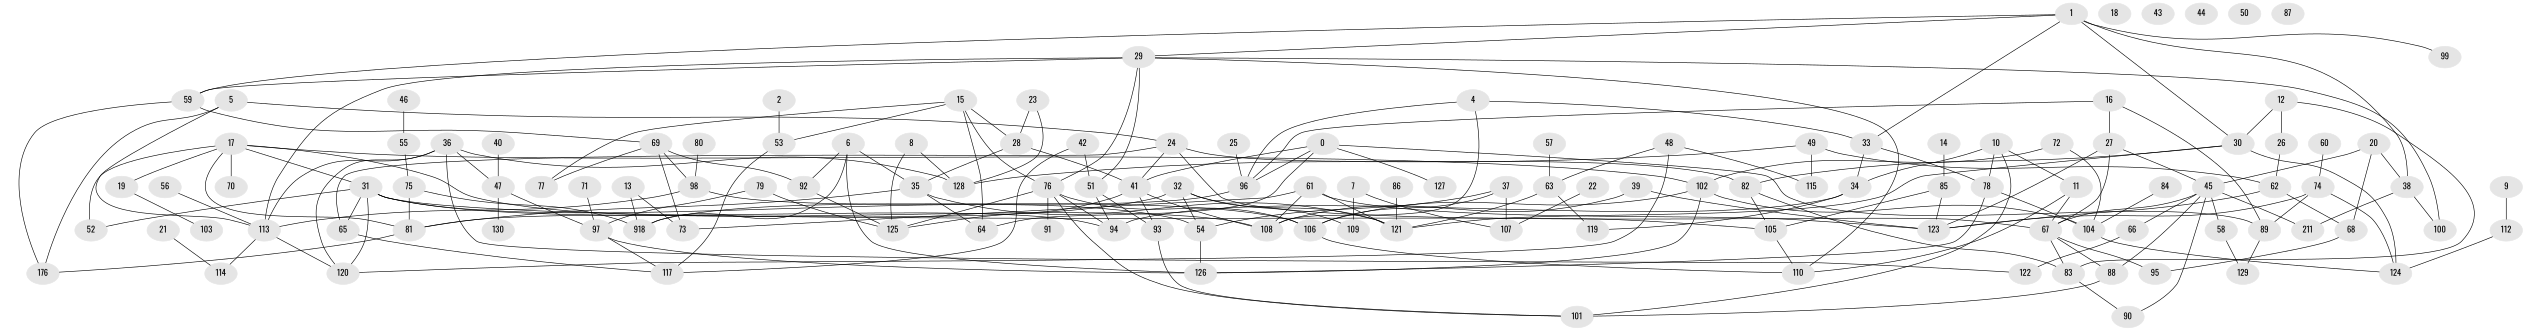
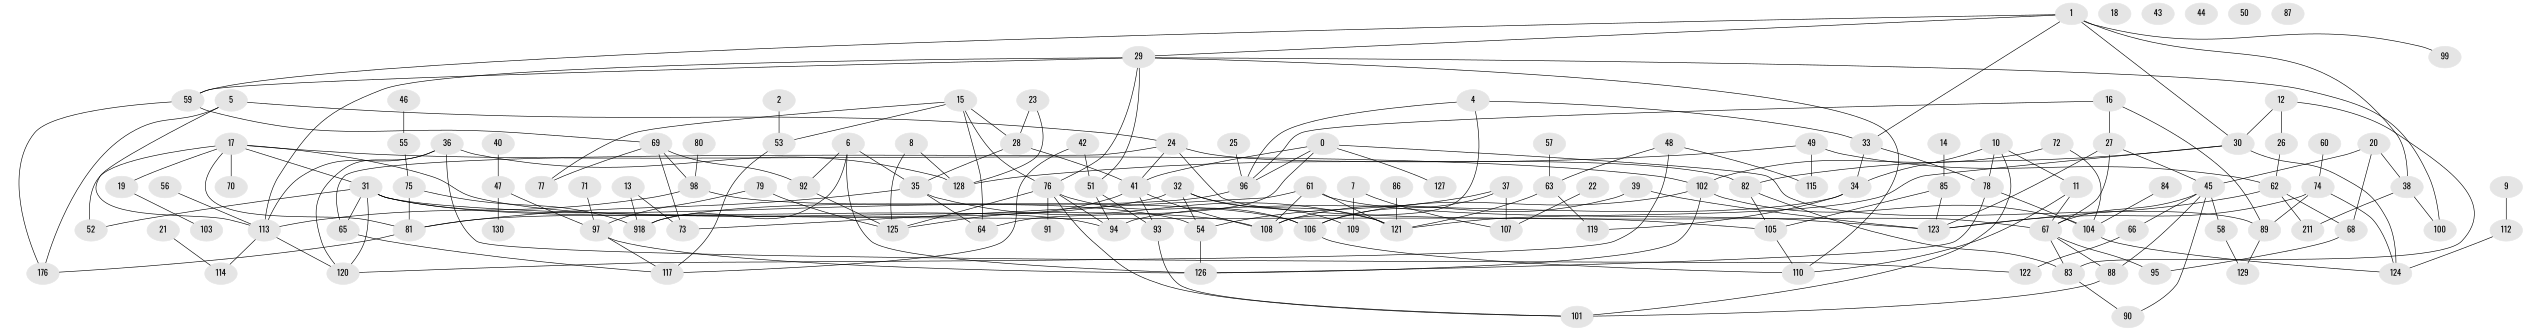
(473, 165) -> none
(2264, 210) -> (2289, 206)
